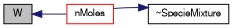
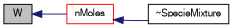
(126, 8) -> (136, 21)
